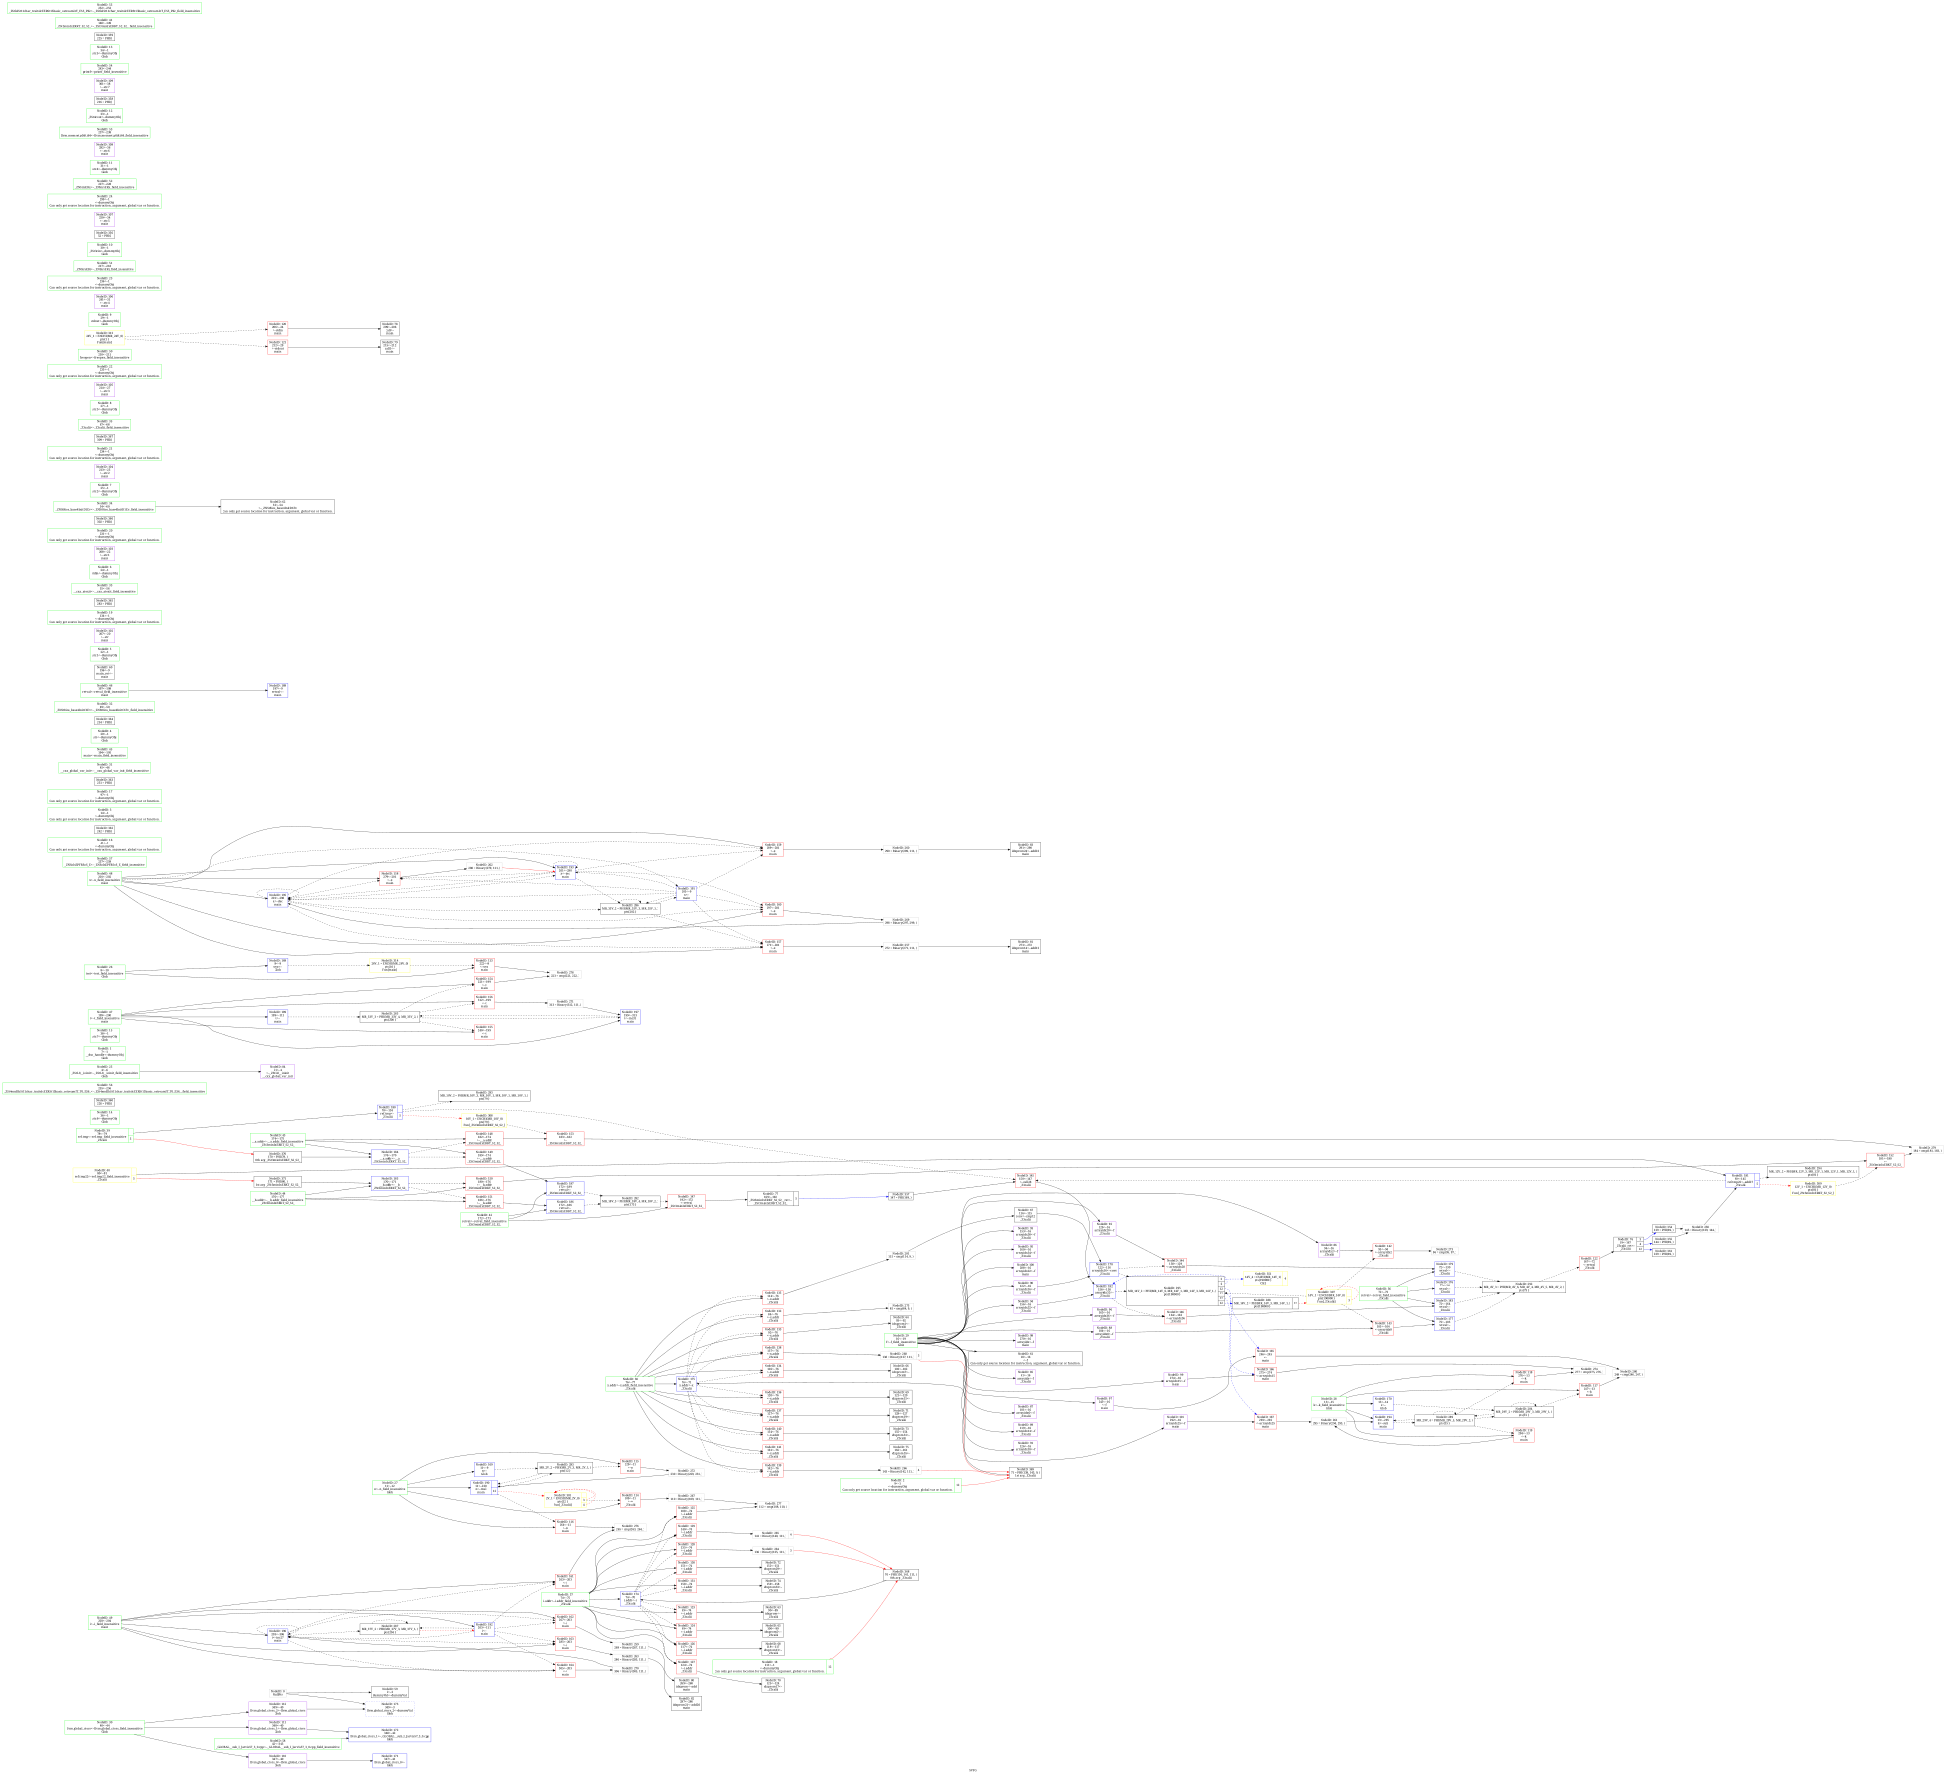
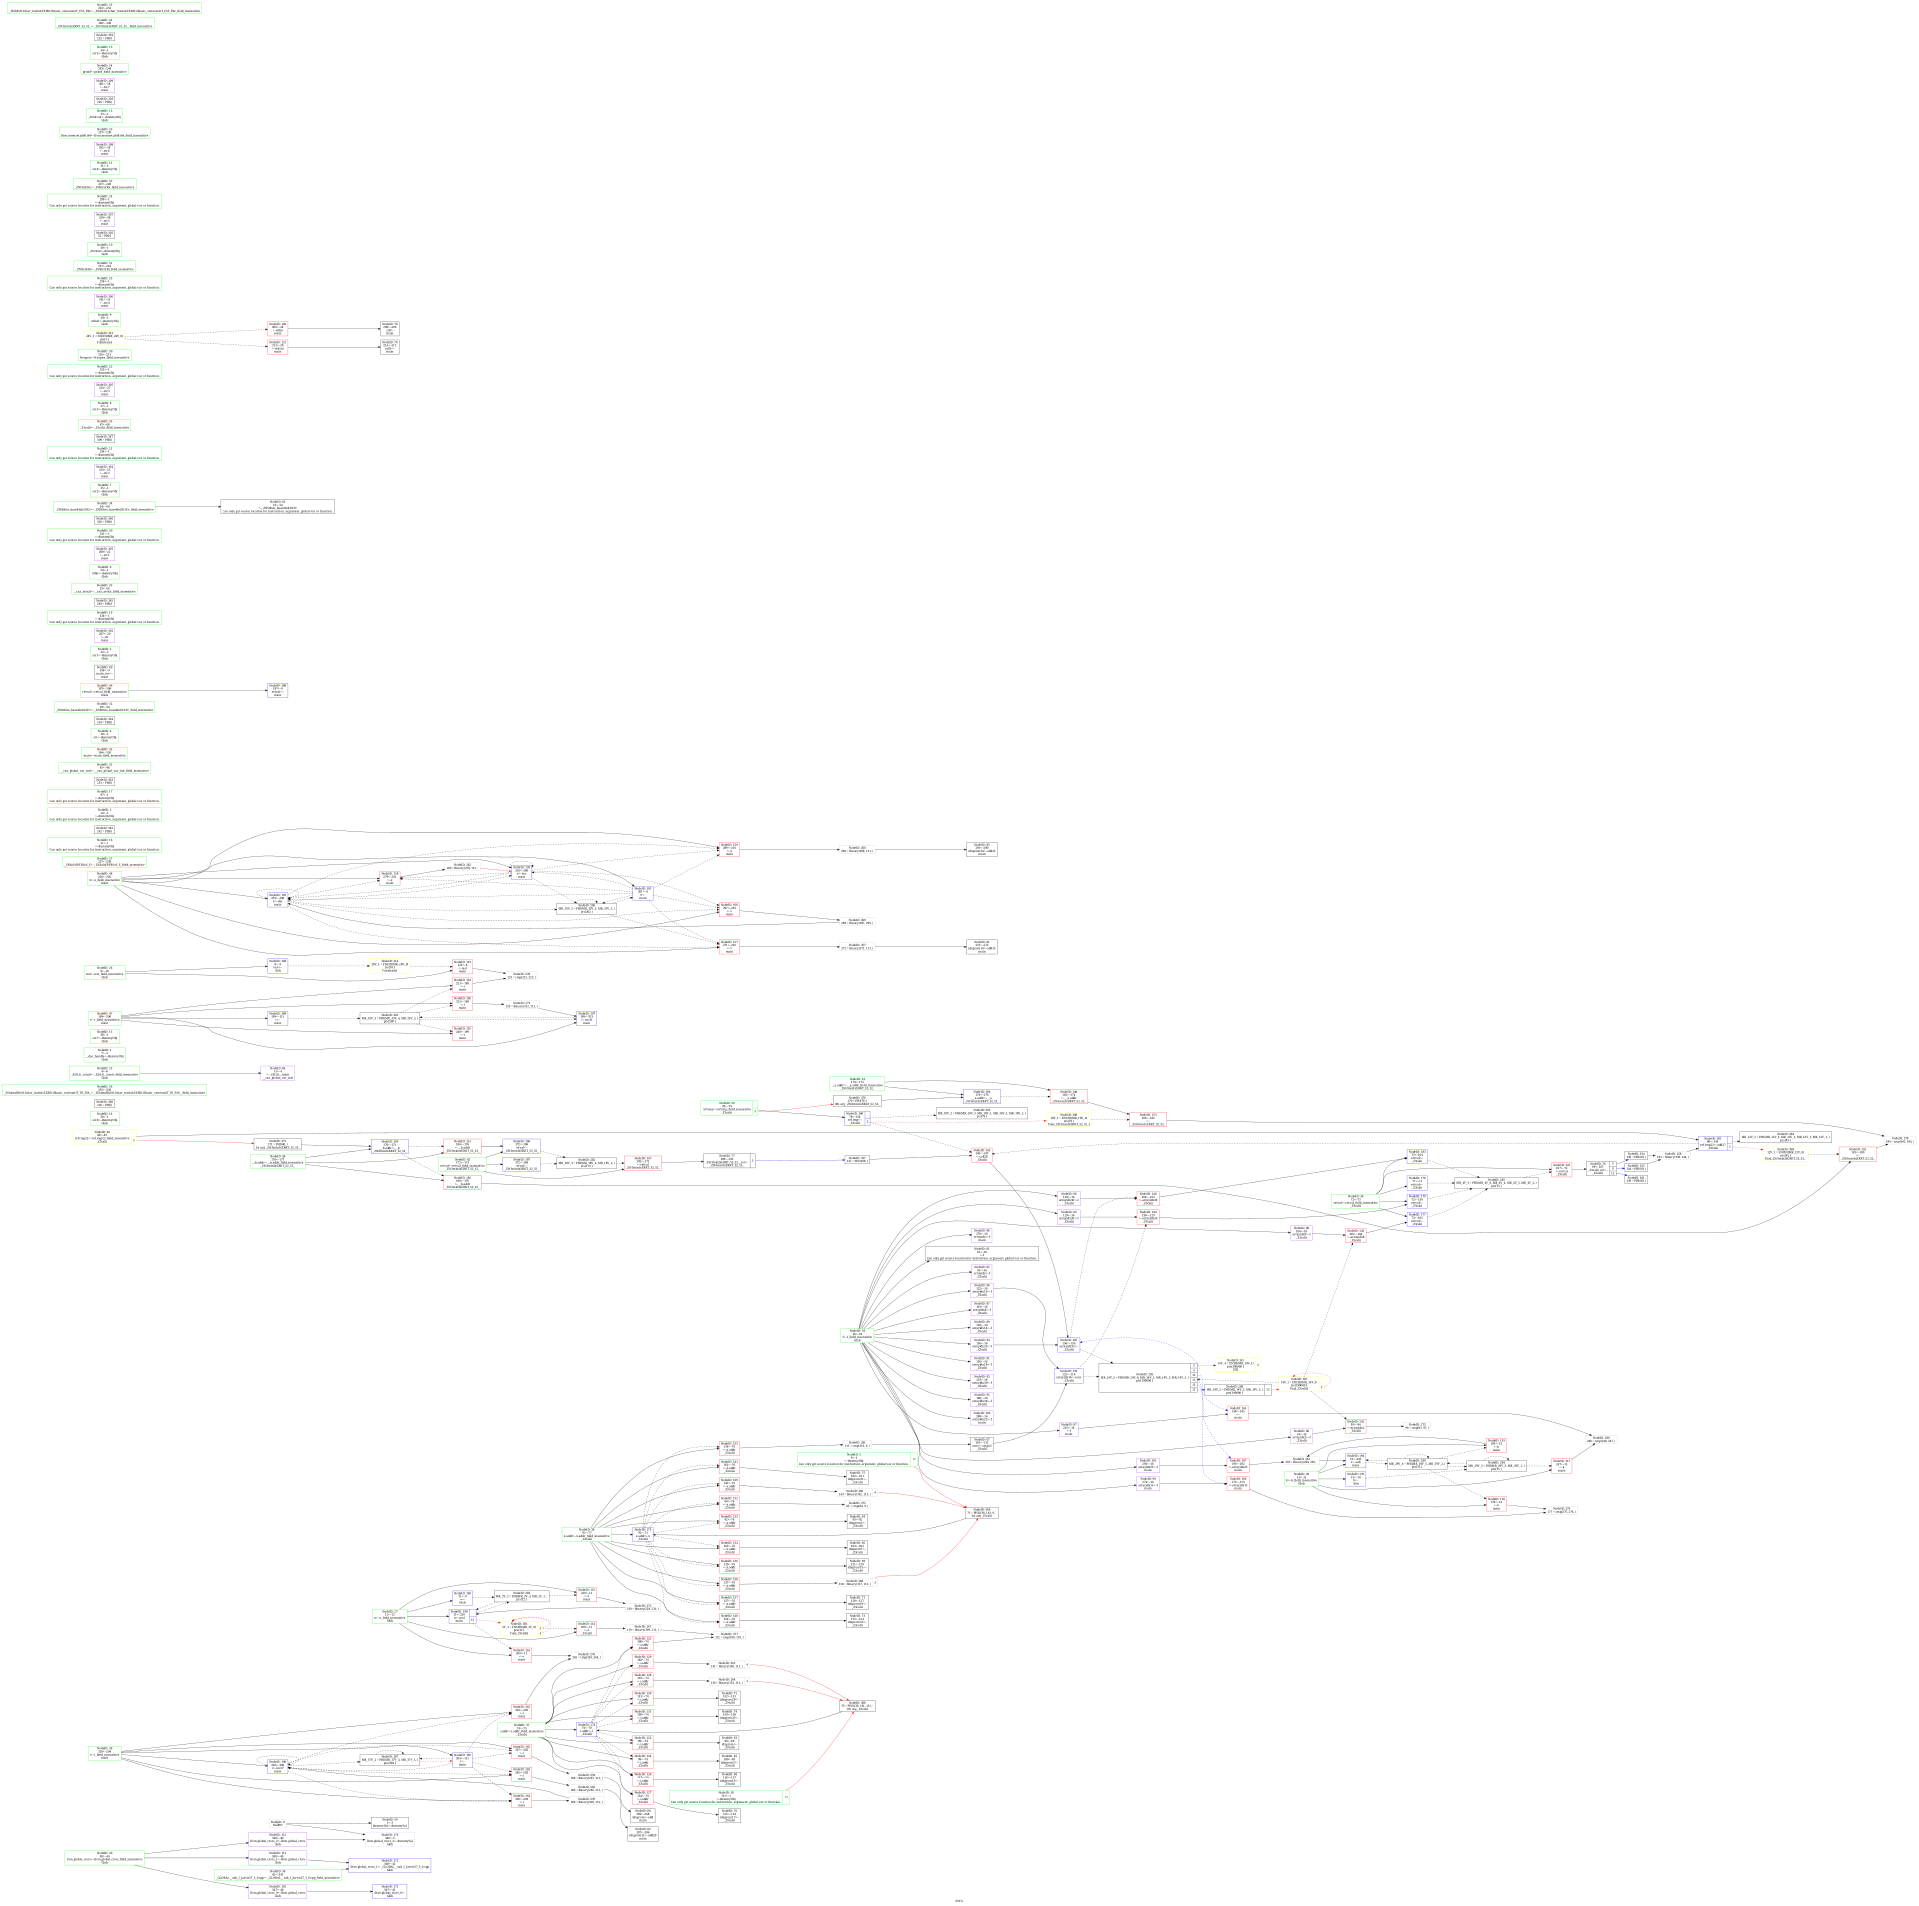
(400, 849) -> (378, 858)
(484, 1157) -> none
none -> (1456, 1168)
